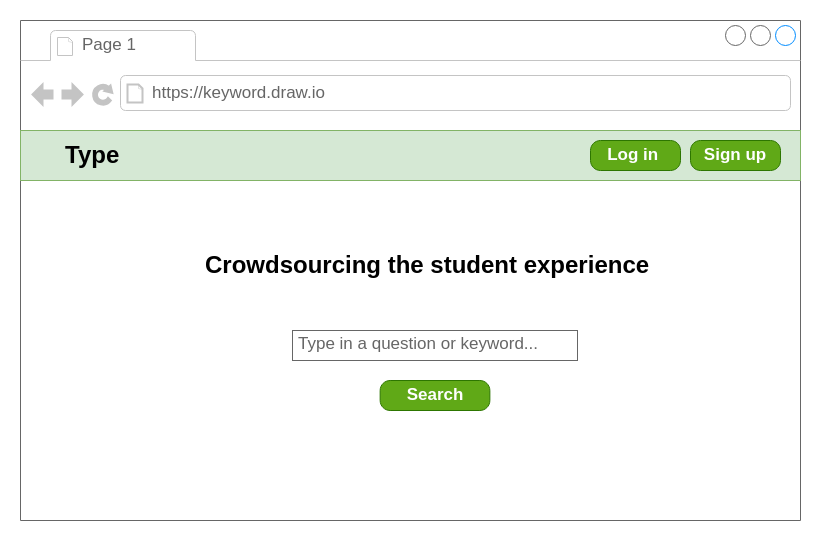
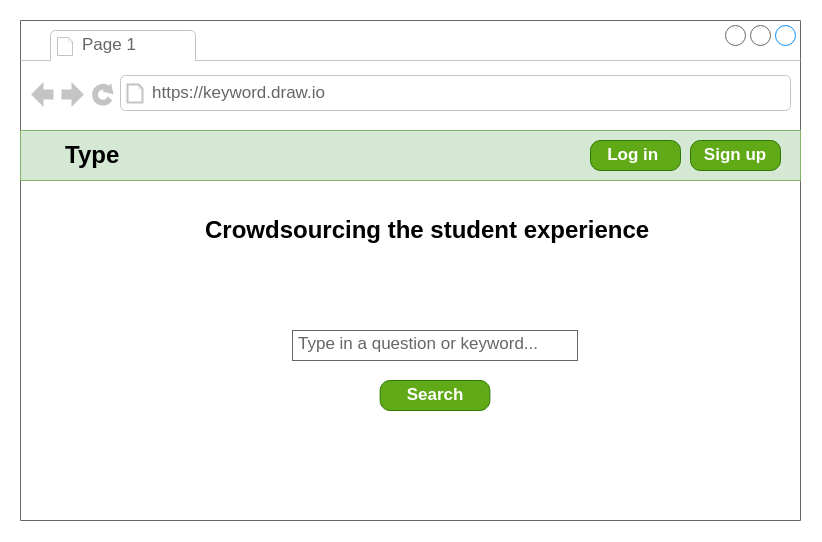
(451, 271) -> (451, 236)
